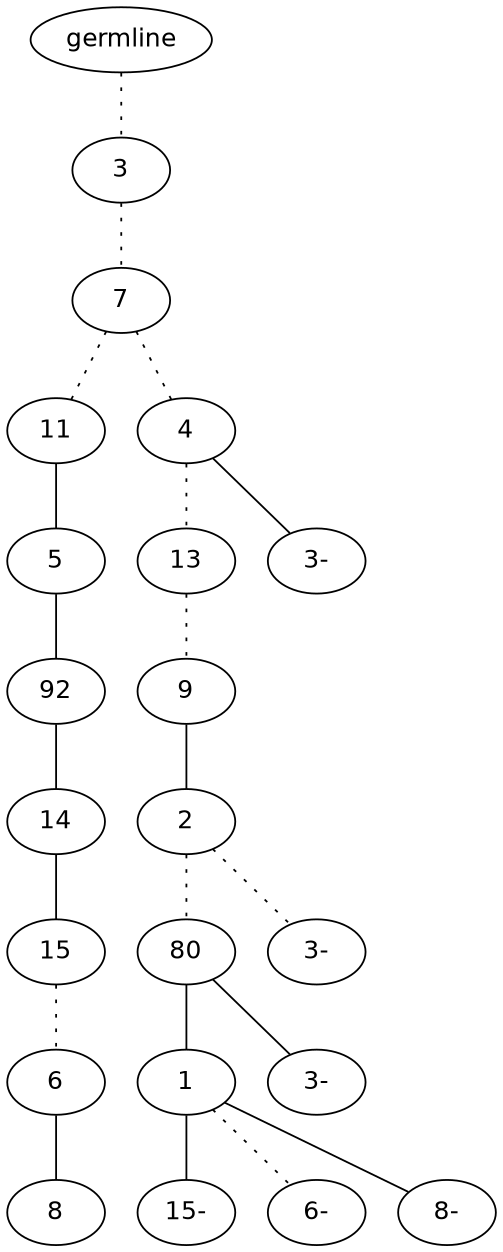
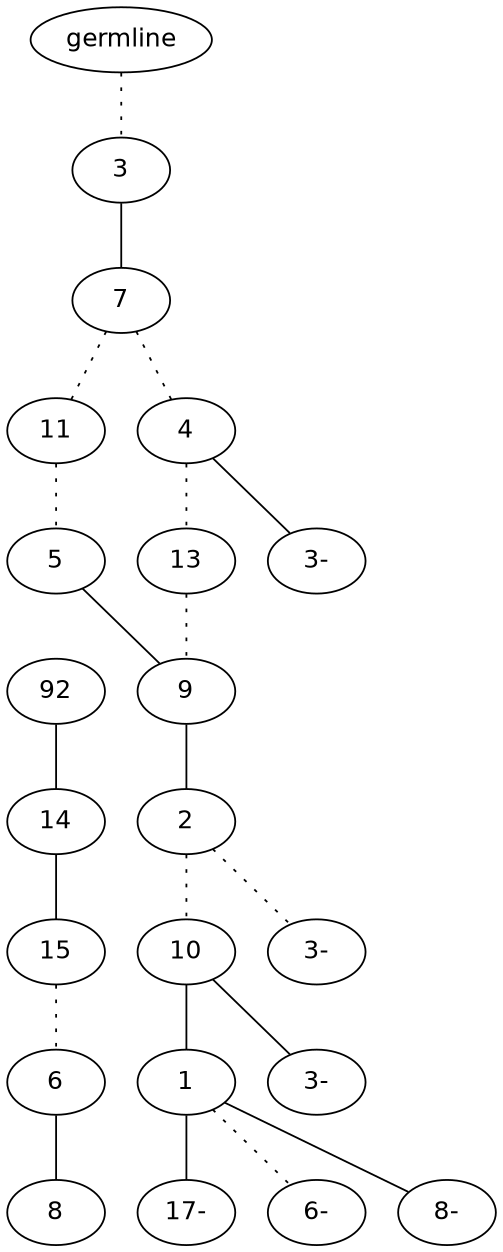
(121, 235) -> (121, 235)
(56, 496) -> (56, 496)
(56, 626) -> (121, 626)
(186, 952) -> (186, 952)
(186, 1213) -> (186, 1213)
